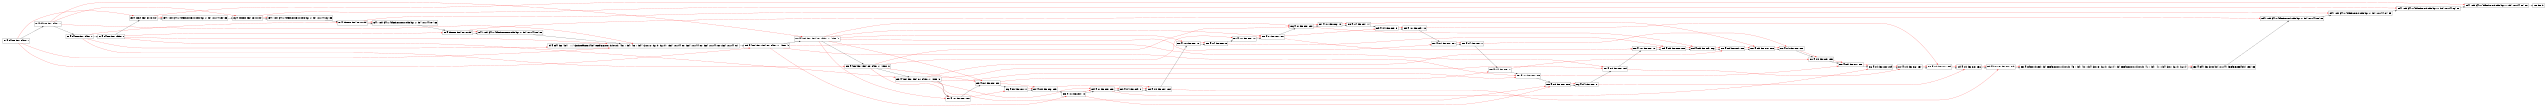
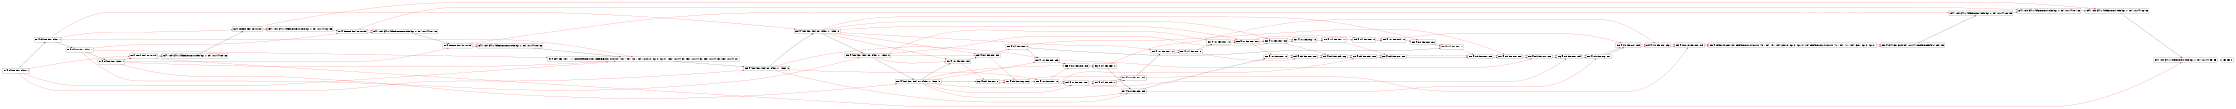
(1486, 56) -> (1234, 54)
(1001, 86) -> (958, 82)
